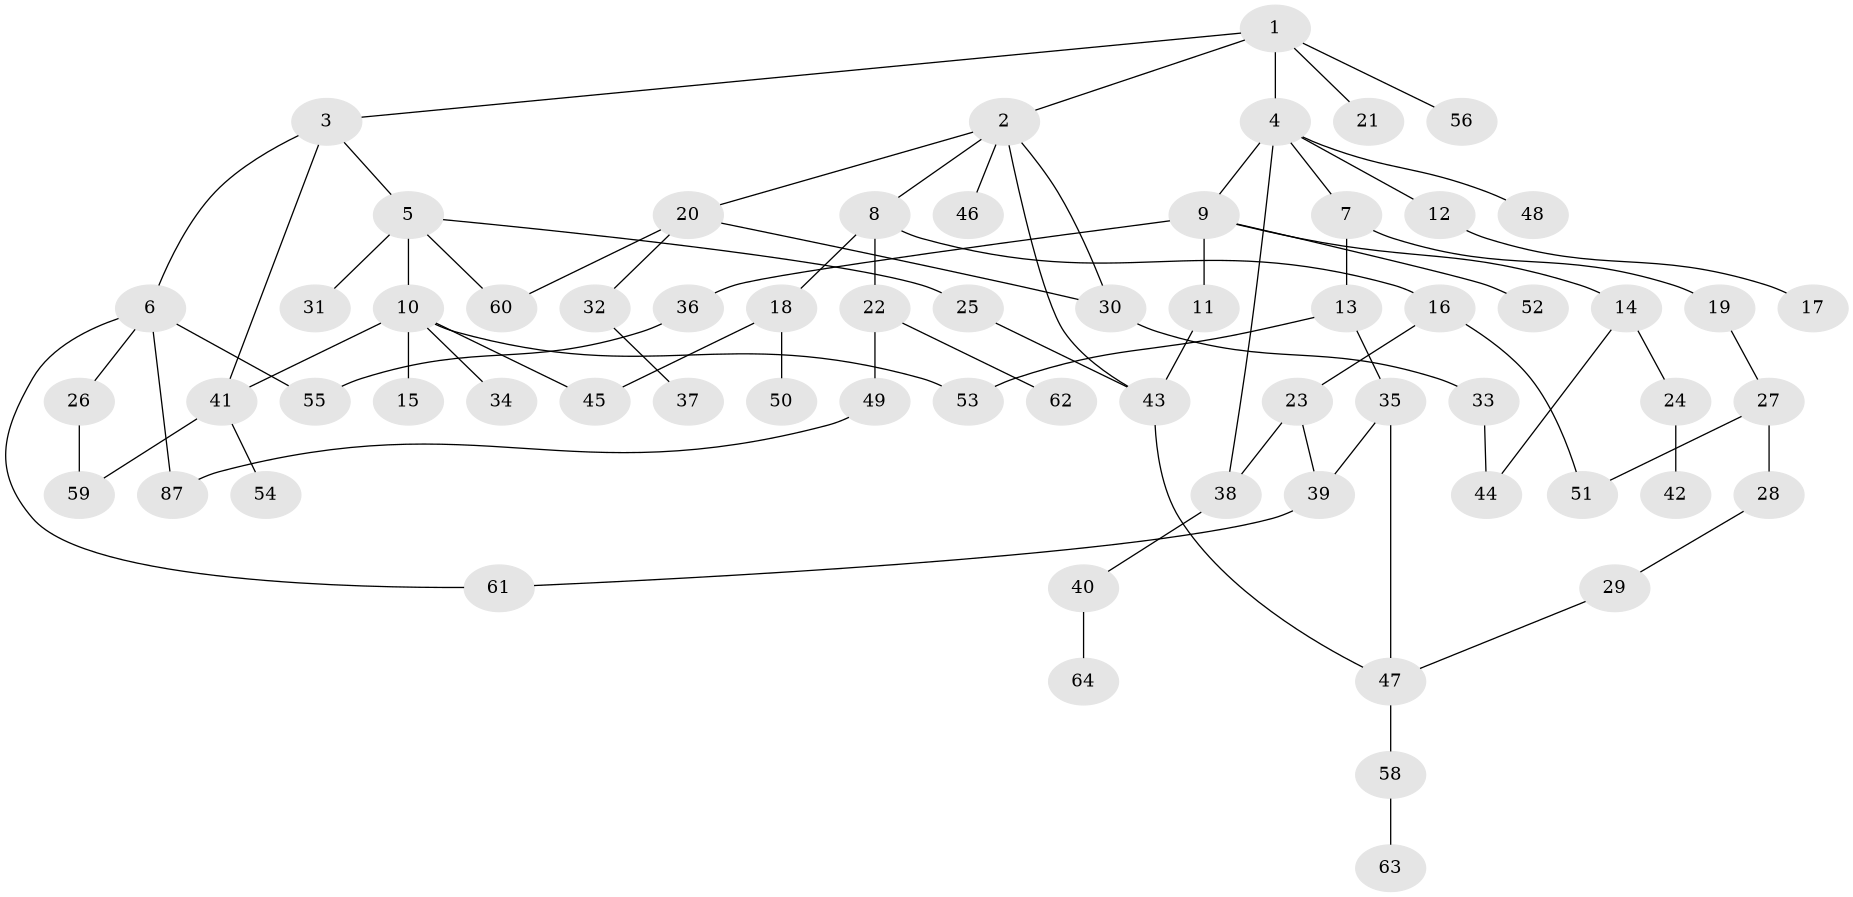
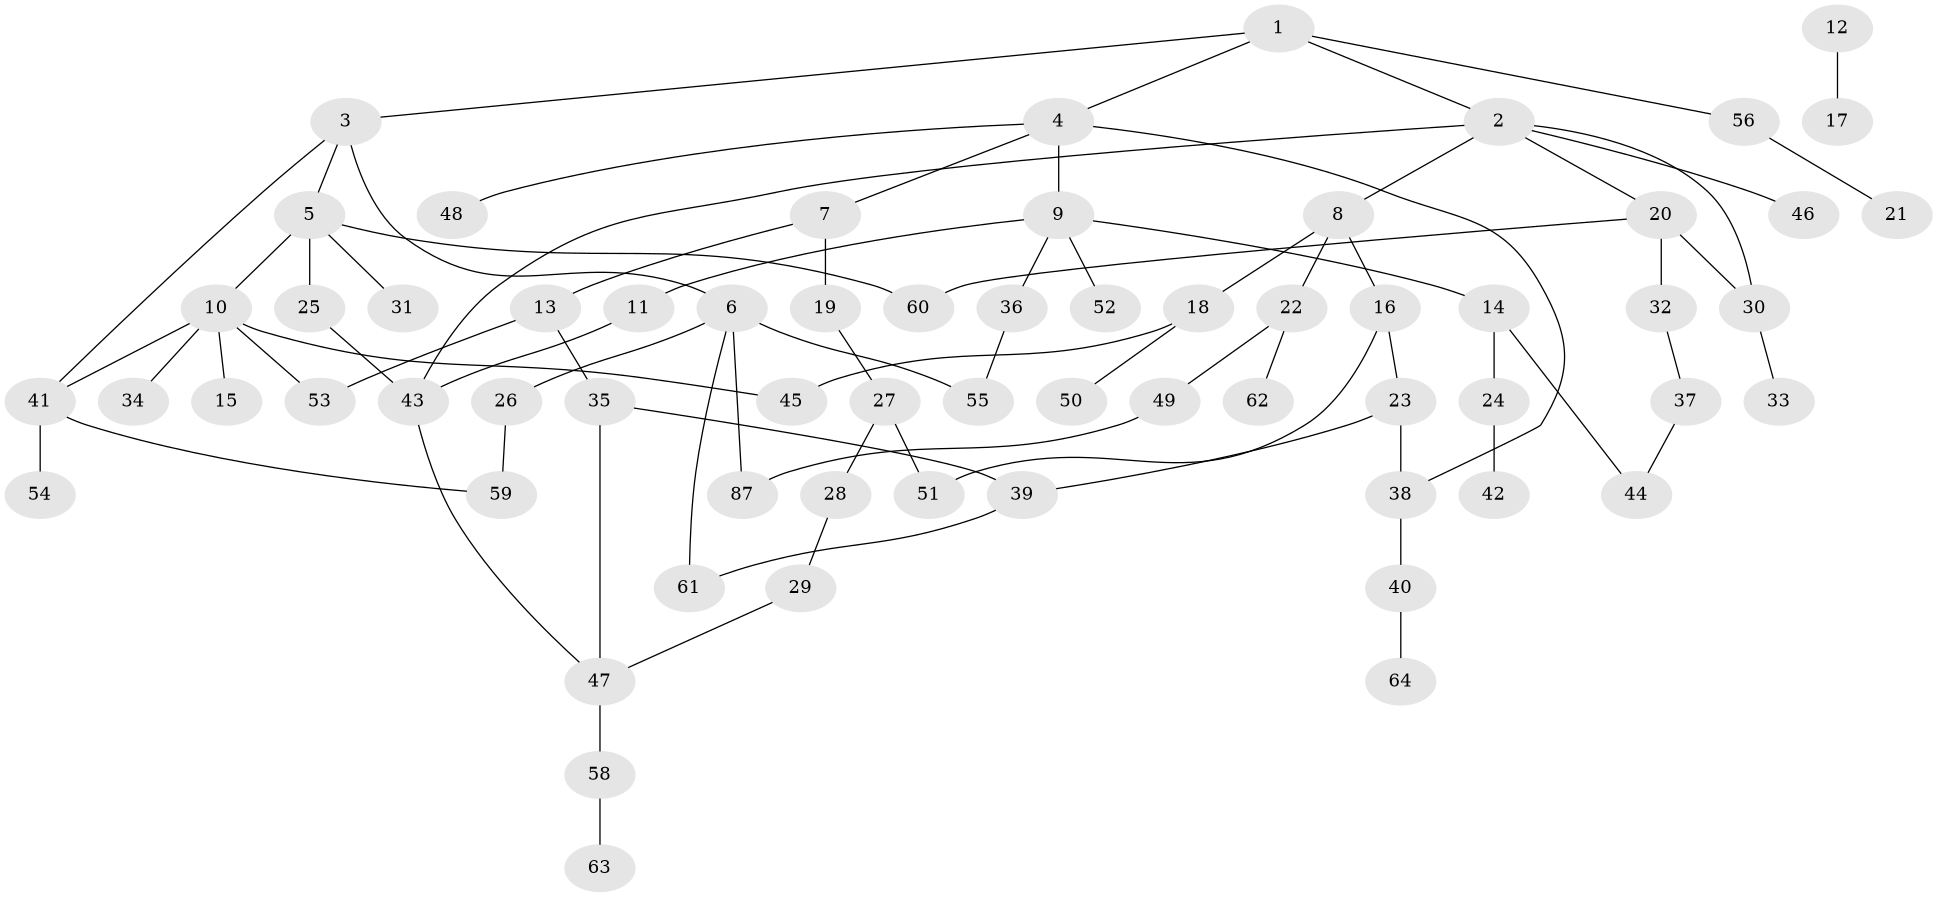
(1322, 75) -> (1821, 168)
(1357, 168) -> none
(1485, 448) -> (1661, 448)
